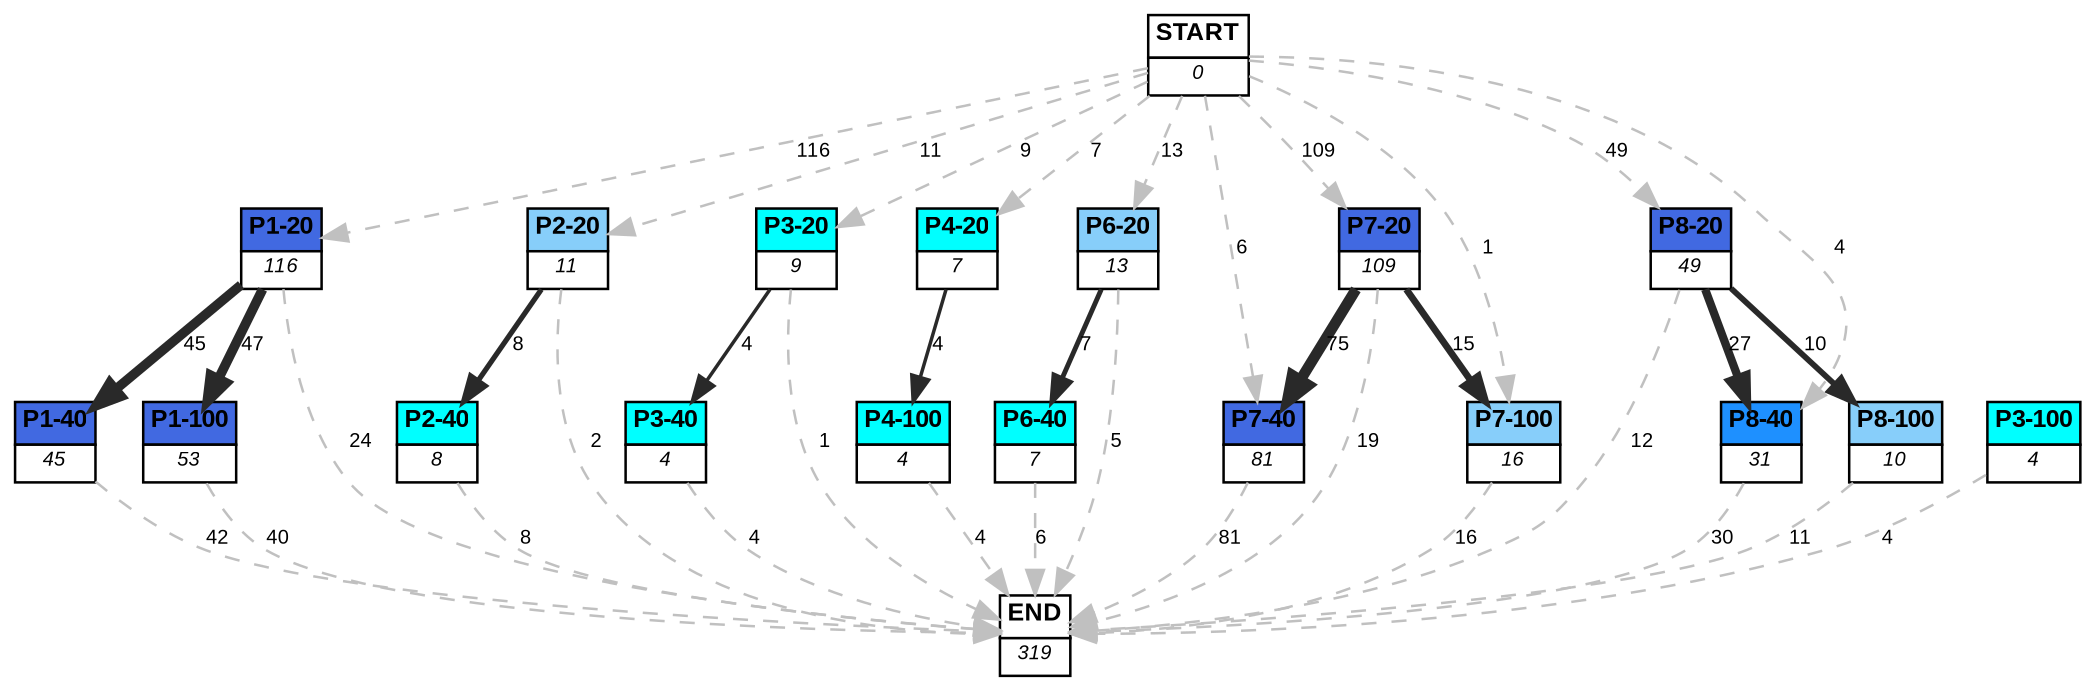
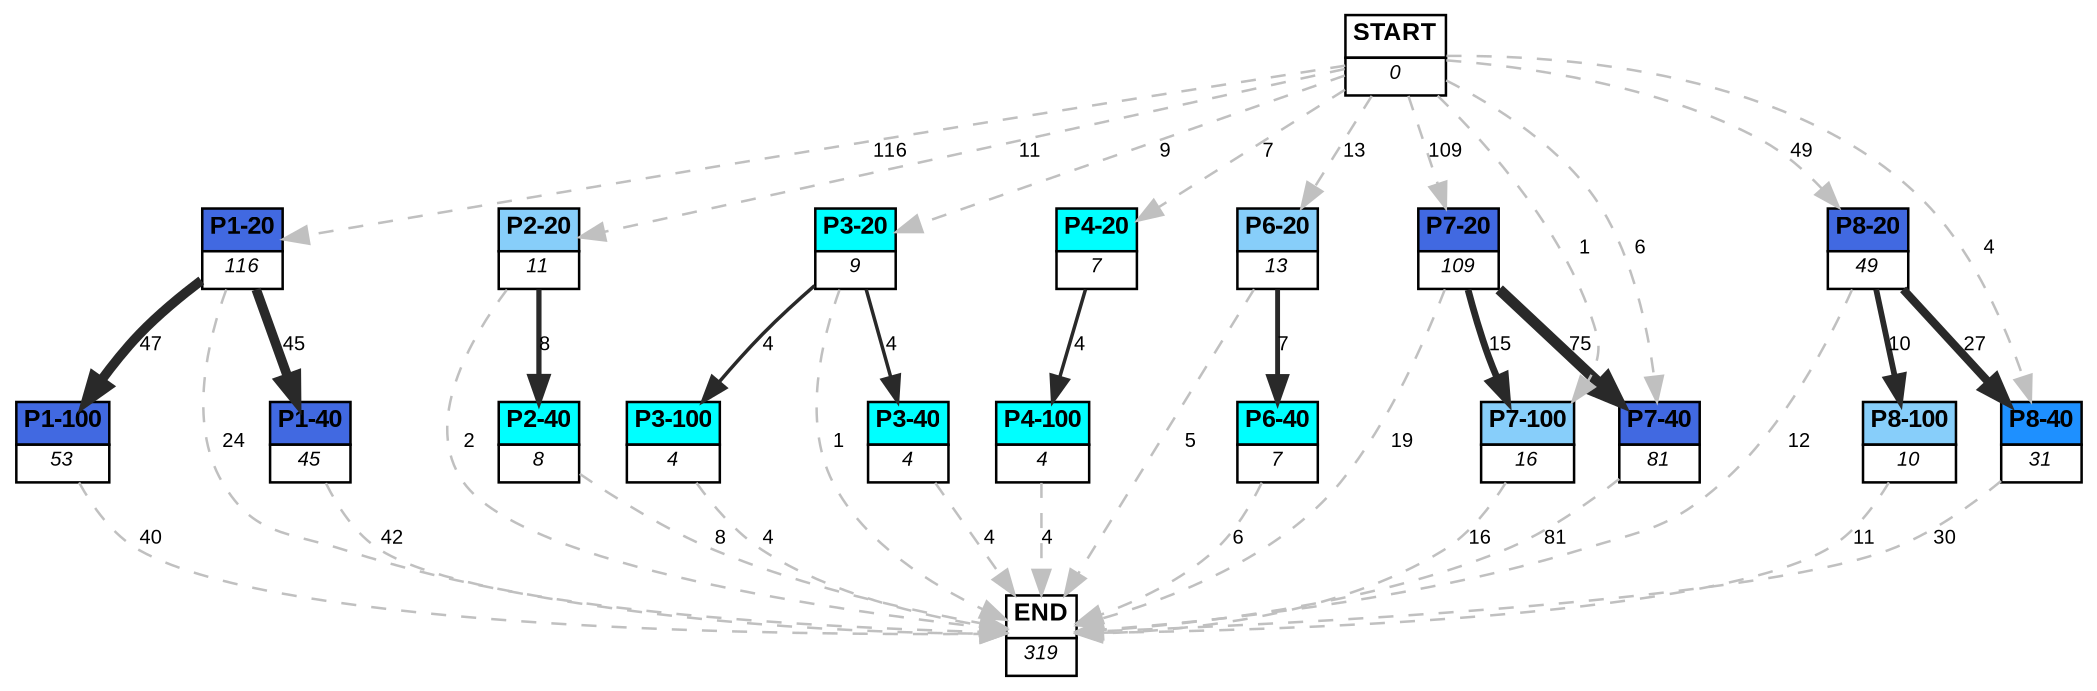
none -> (765, 332)
